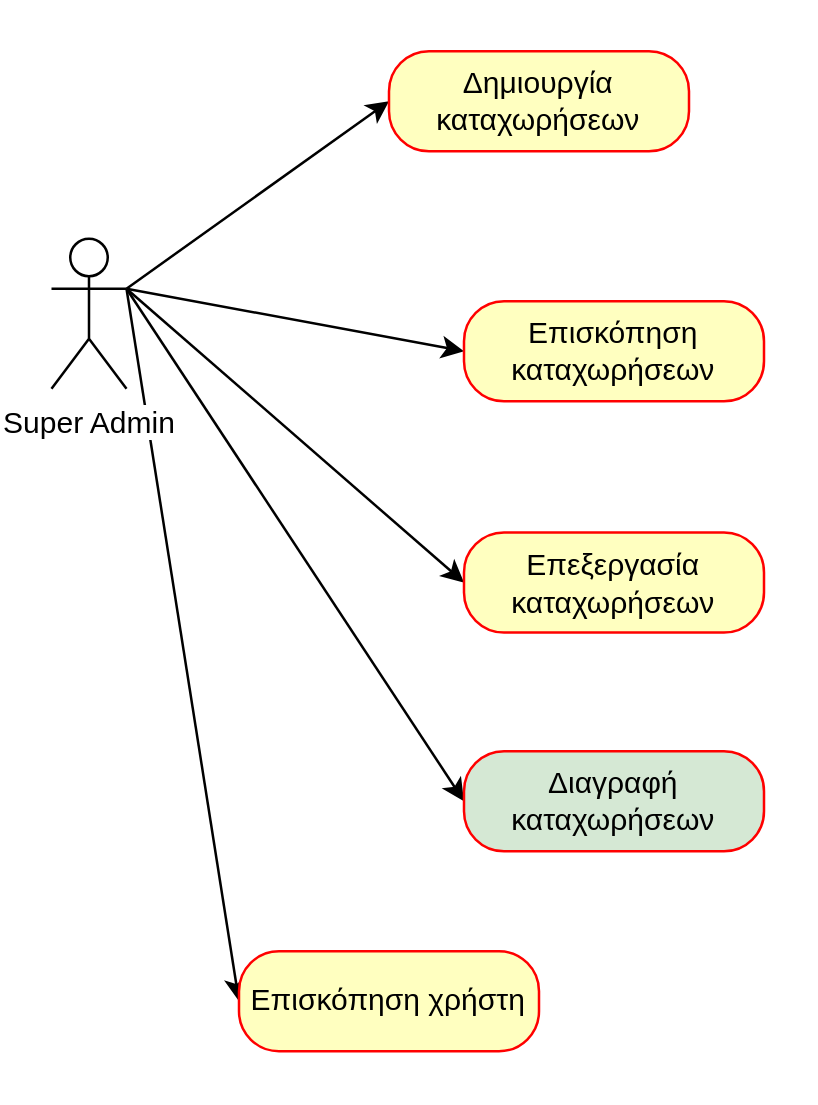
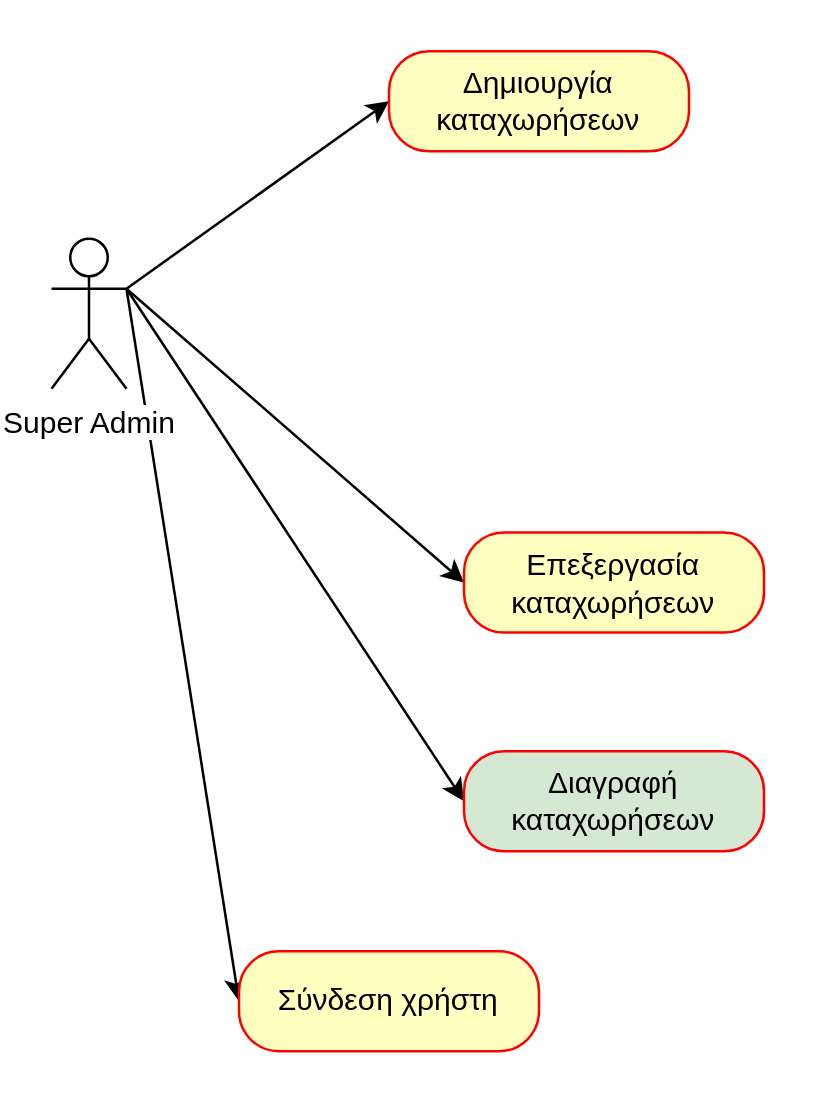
(292, 319) -> none
(614, 351) -> none
(389, 1001) -> (389, 1001)
